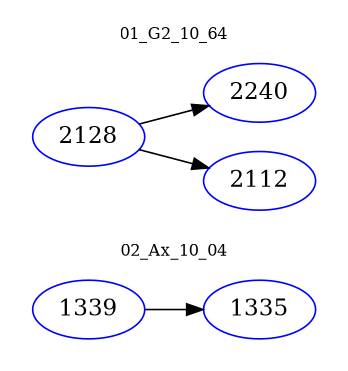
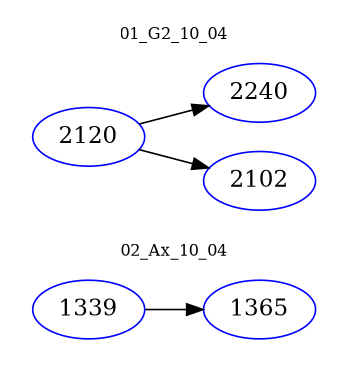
(174, 35) -> (174, 35)
(89, 137) -> (89, 137)
(260, 181) -> (260, 181)
(260, 310) -> (260, 310)
